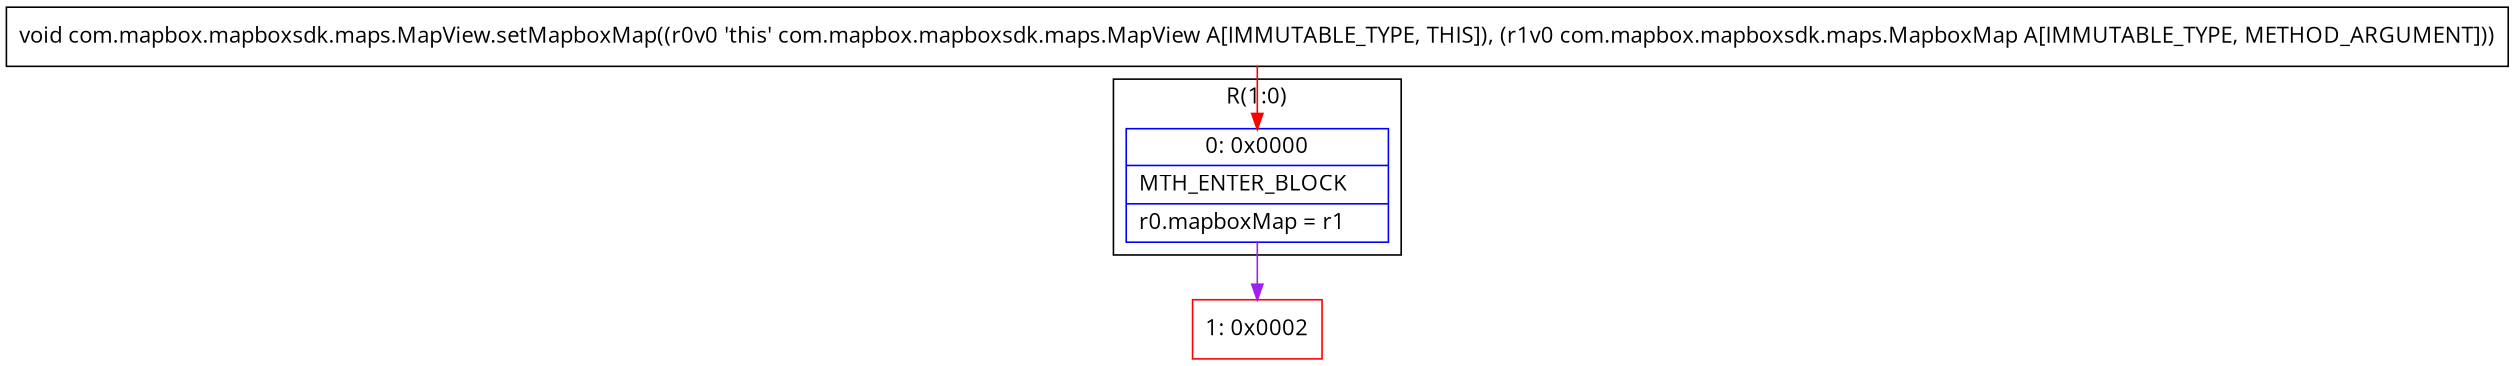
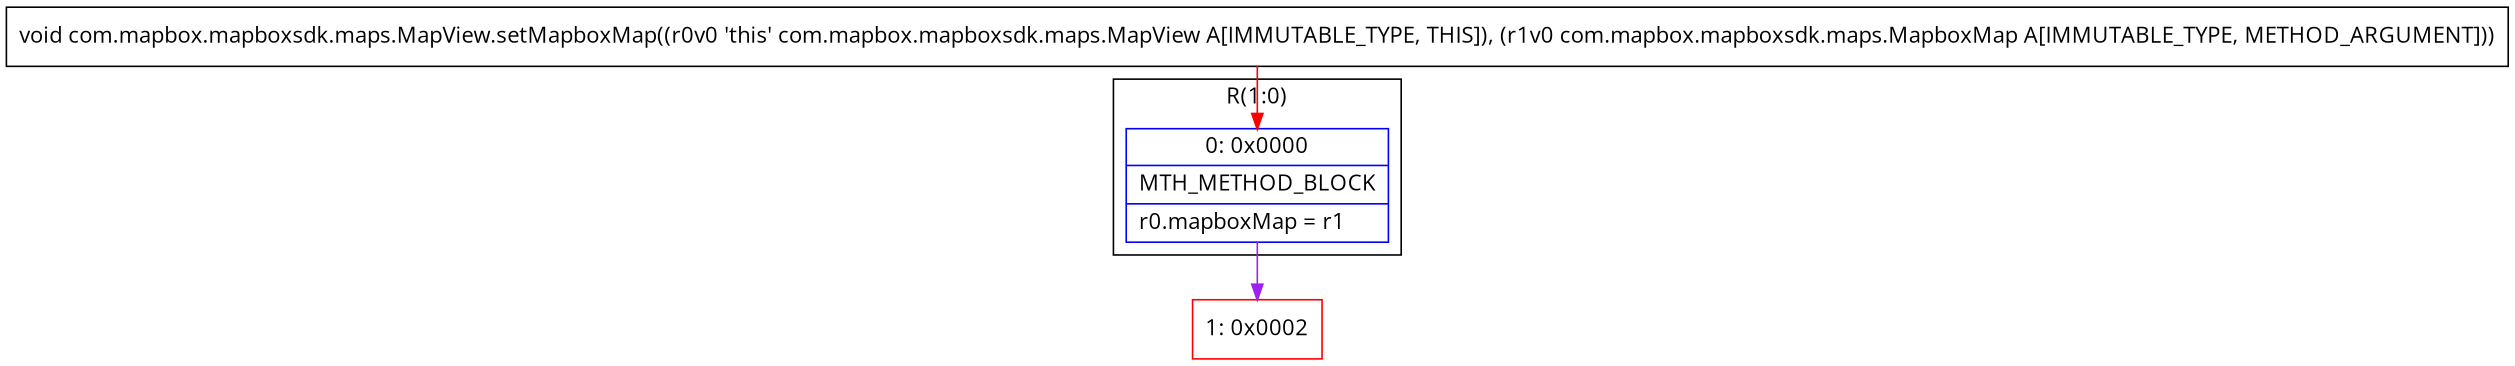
(1243, 184) -> (1257, 184)
